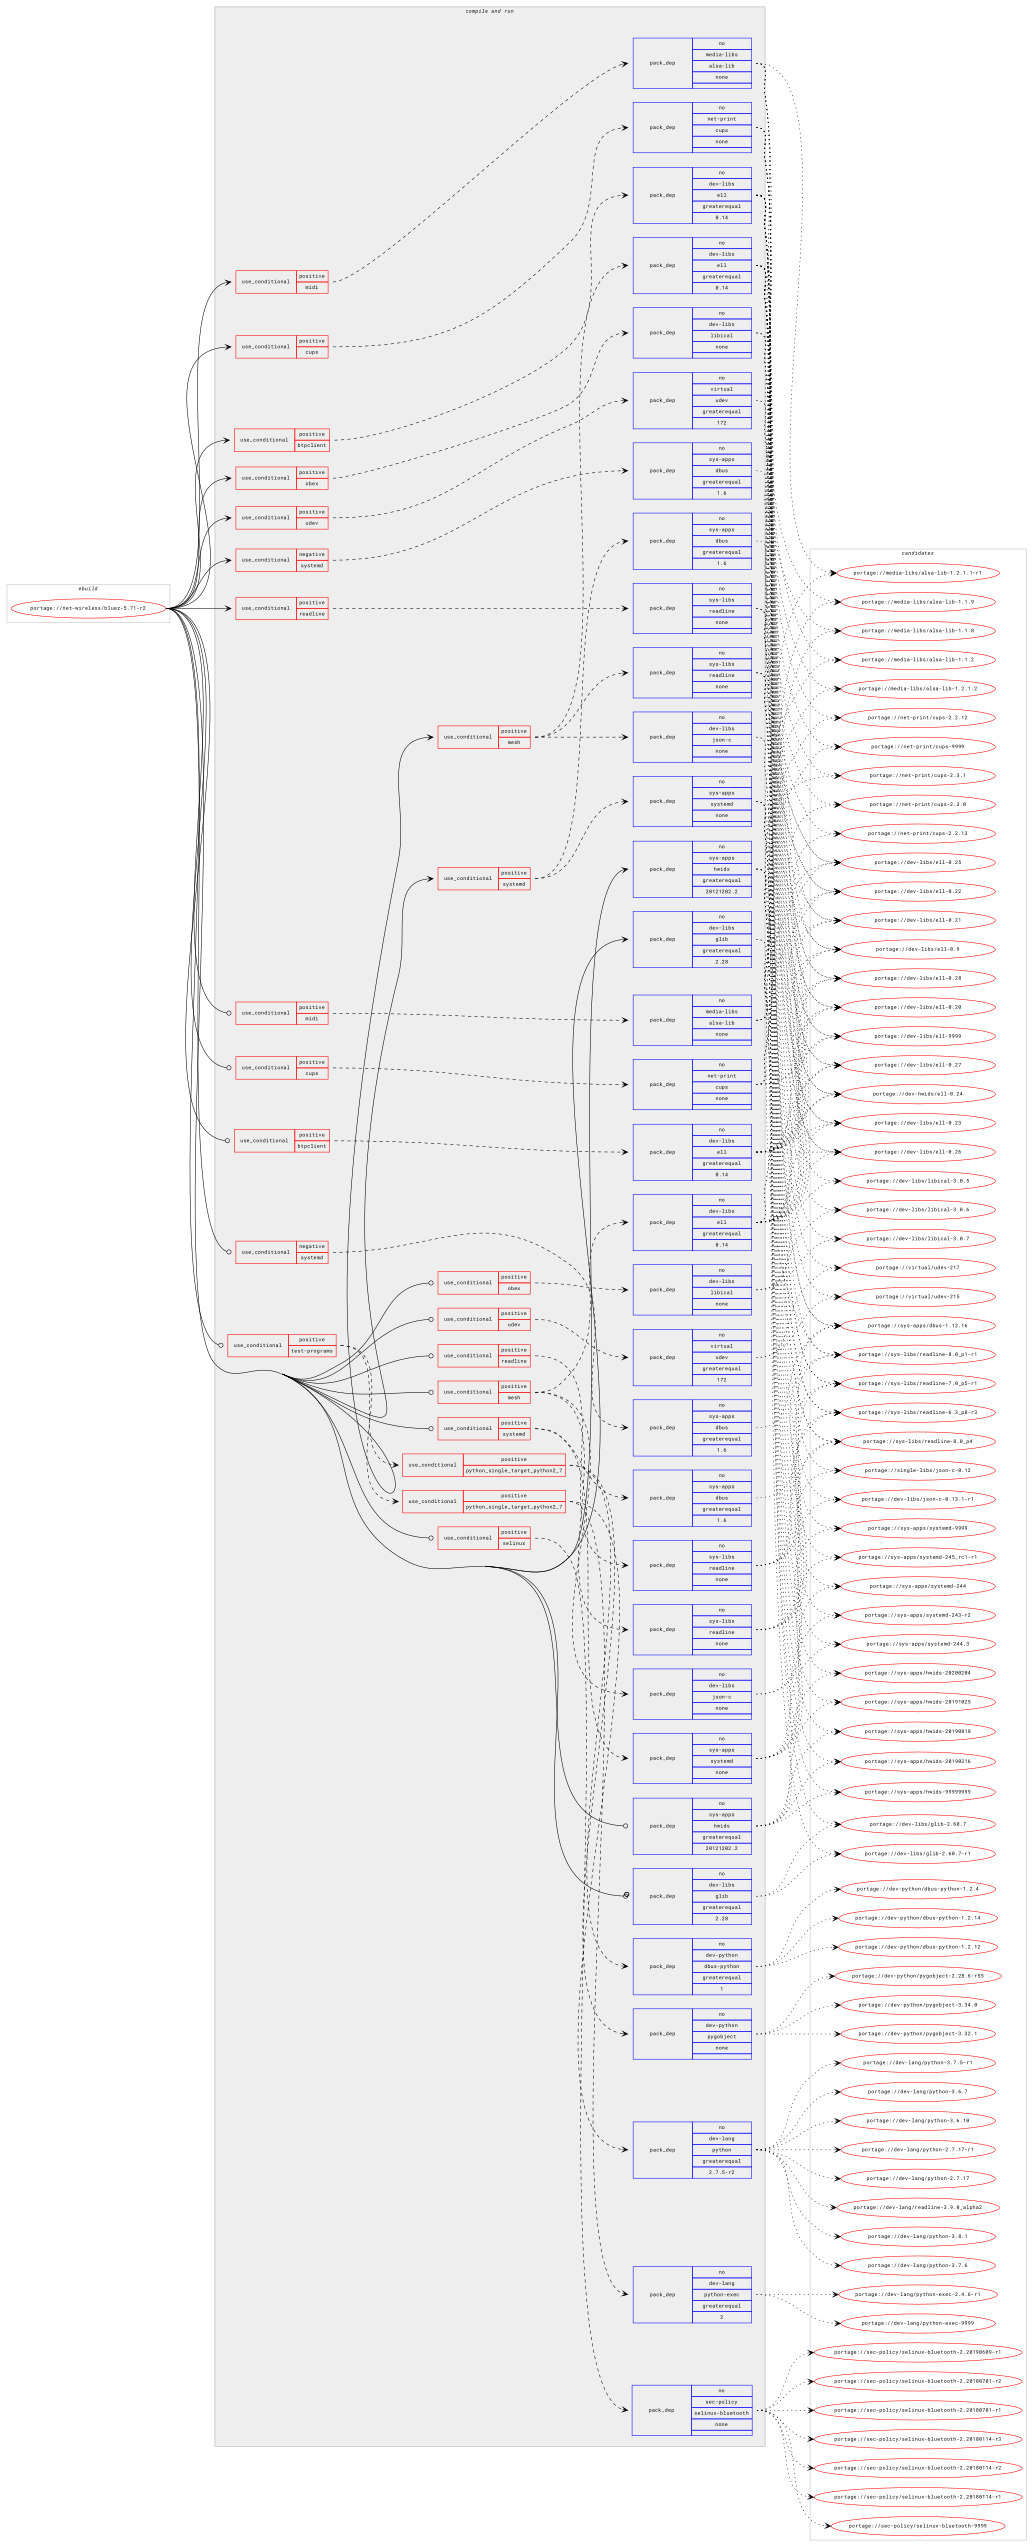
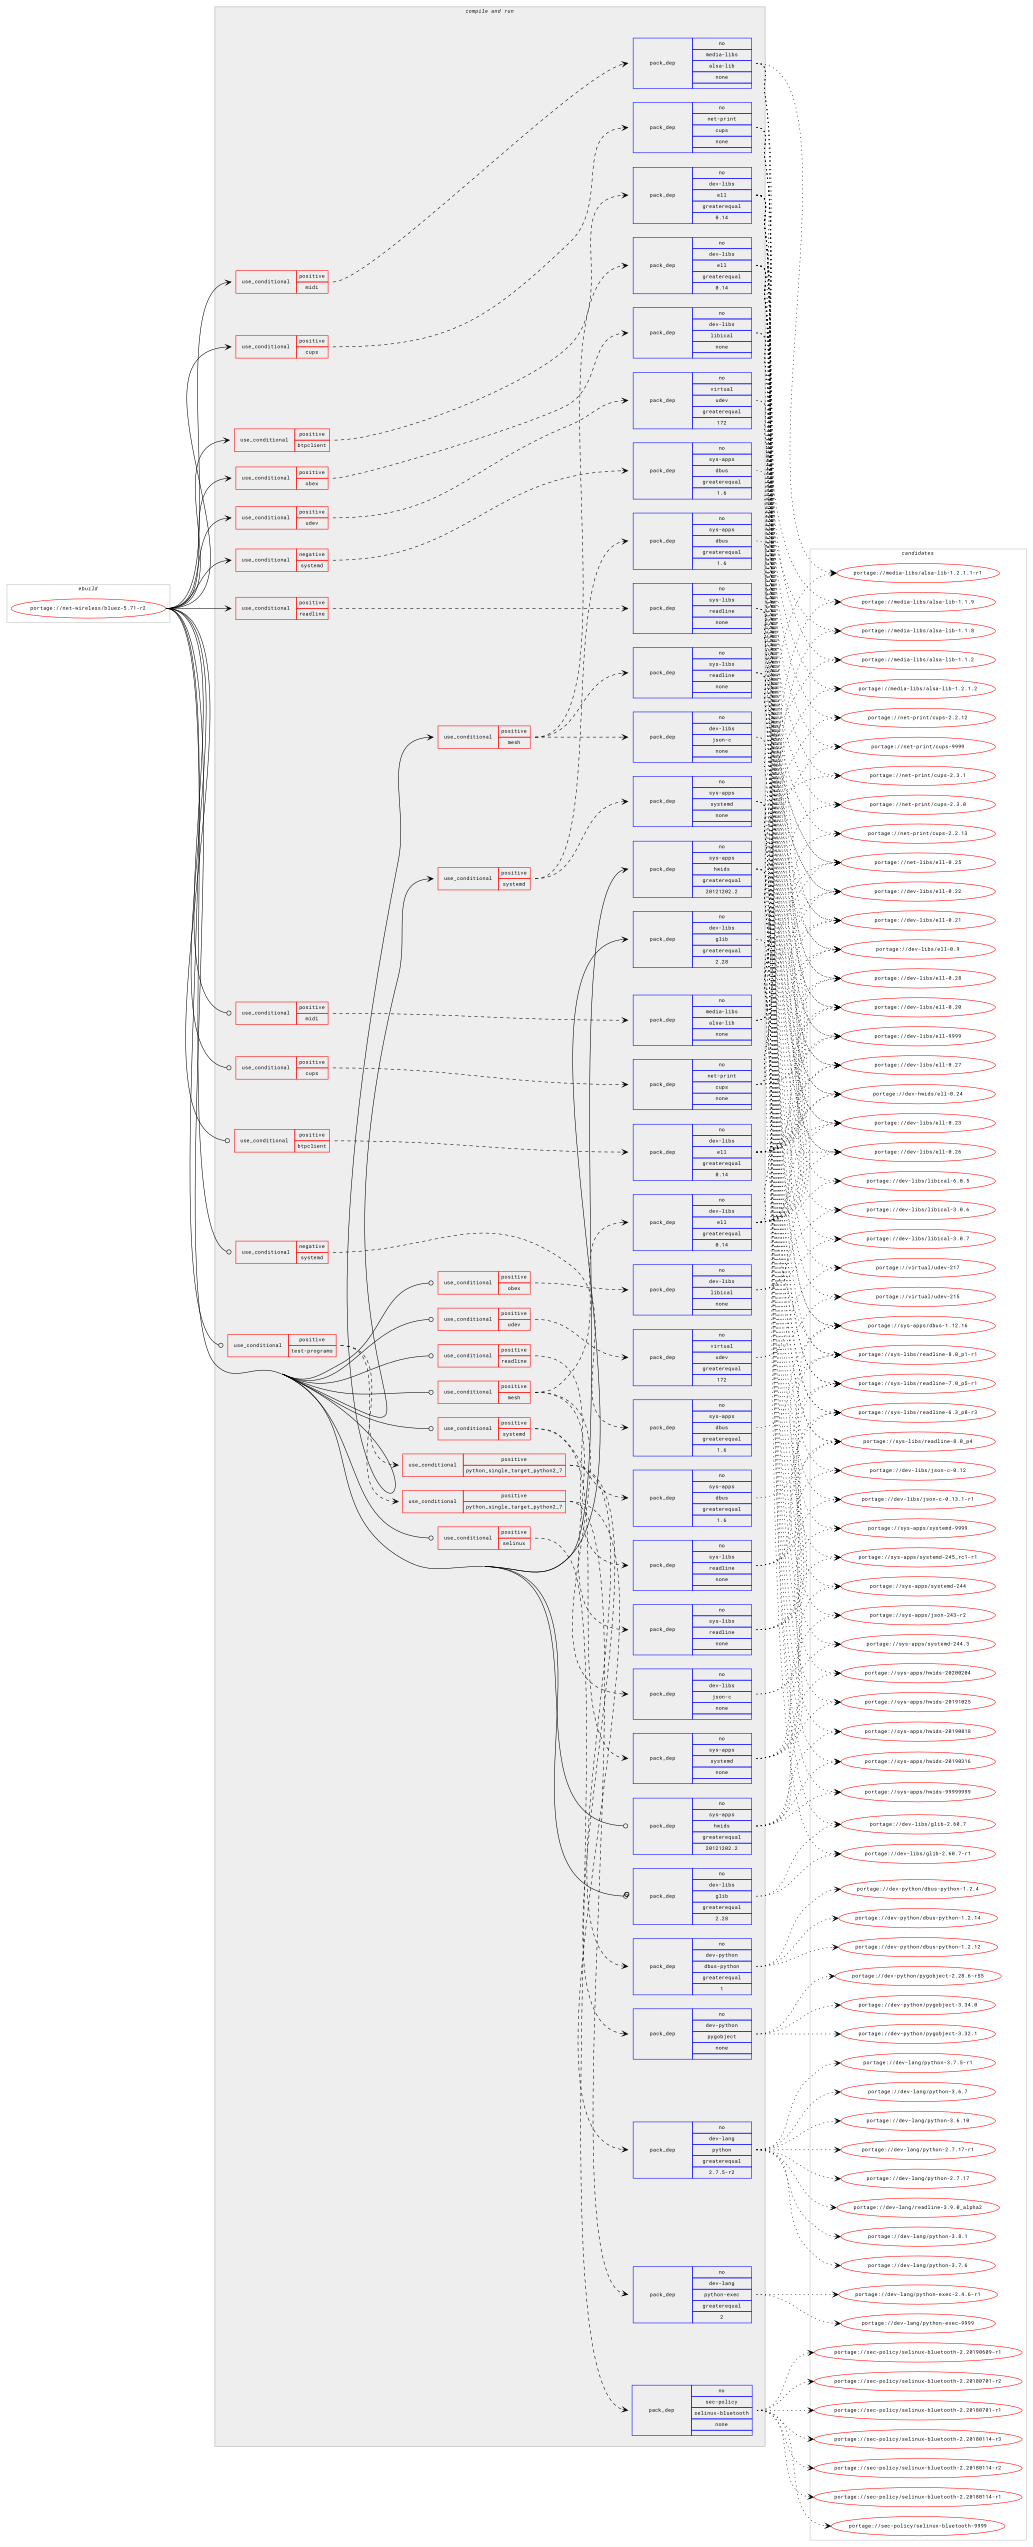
(918, 863) -> (918, 863)
(918, 1181) -> (918, 1181)
(918, 1471) -> (918, 1471)
(918, 1615) -> (918, 1615)
